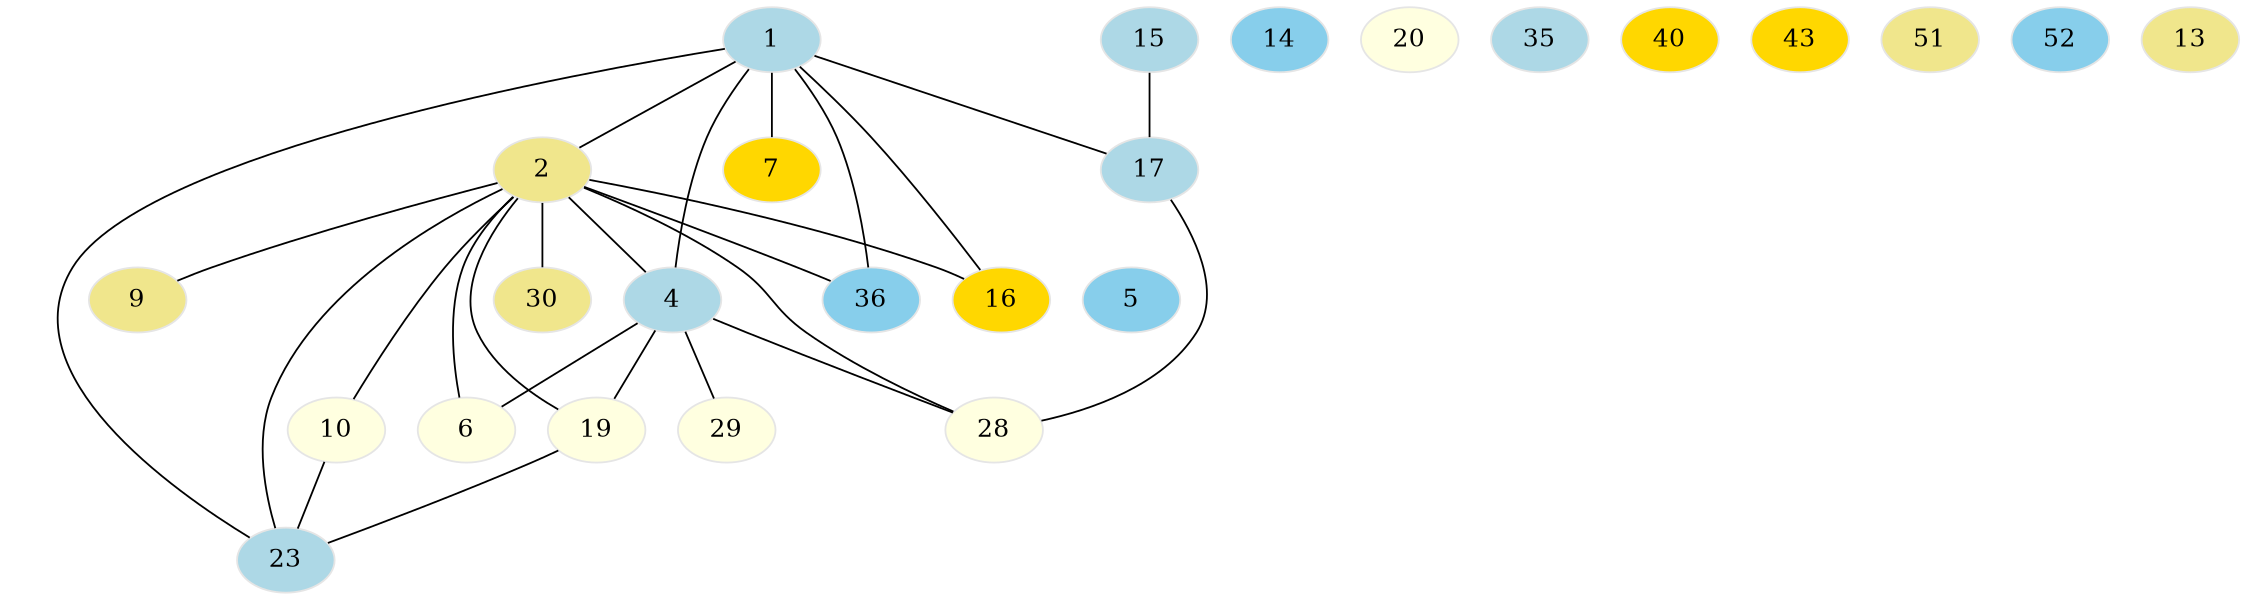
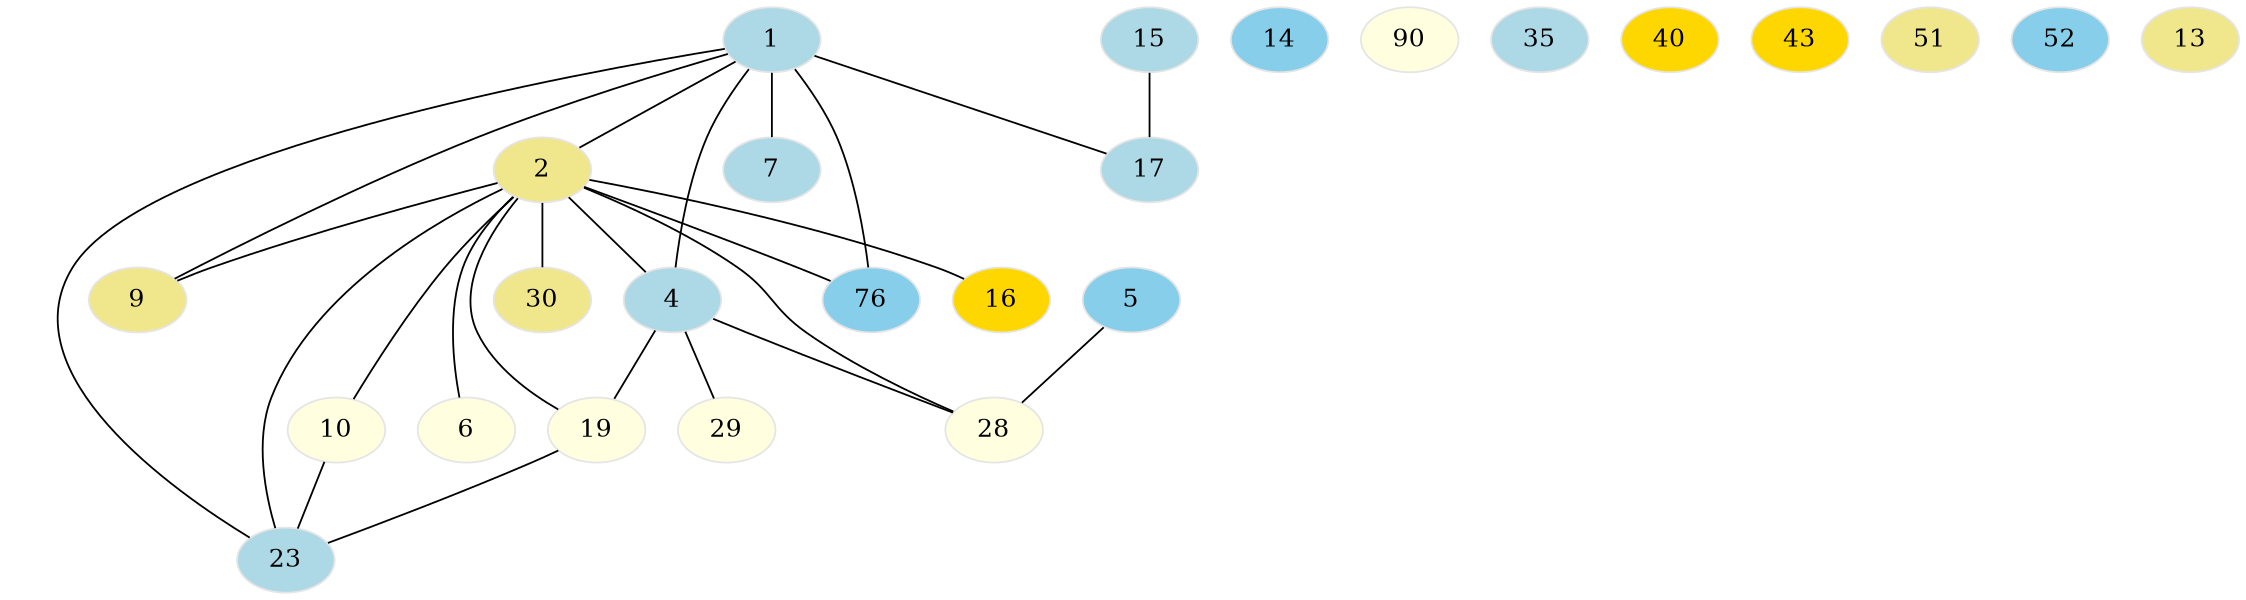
(1410, 40) -> (1410, 40)
(895, 164) -> (445, 151)
(772, 170) -> (772, 170)
(871, 300) -> (871, 300)
(1184, 348) -> (1063, 365)
(570, 365) -> none
